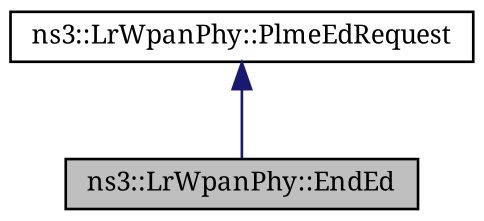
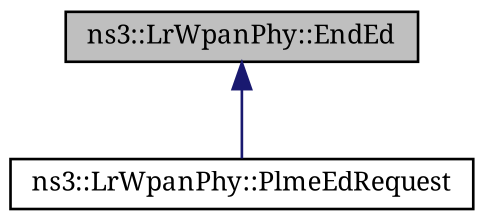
(242, 124) -> (242, 124)
